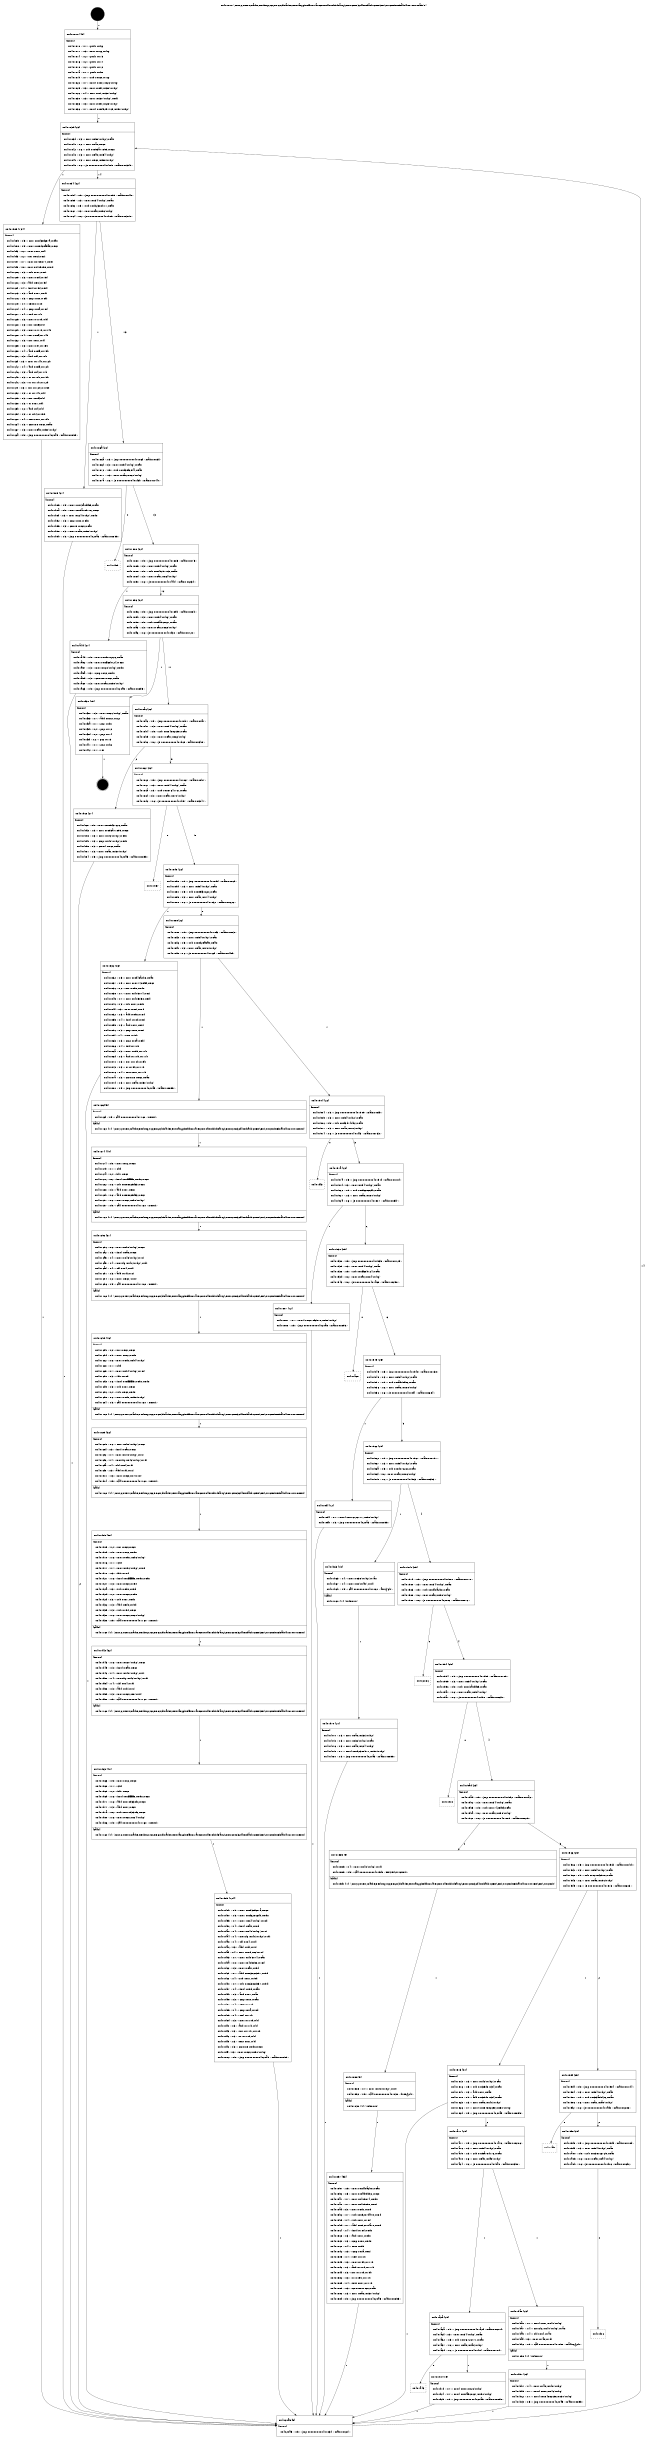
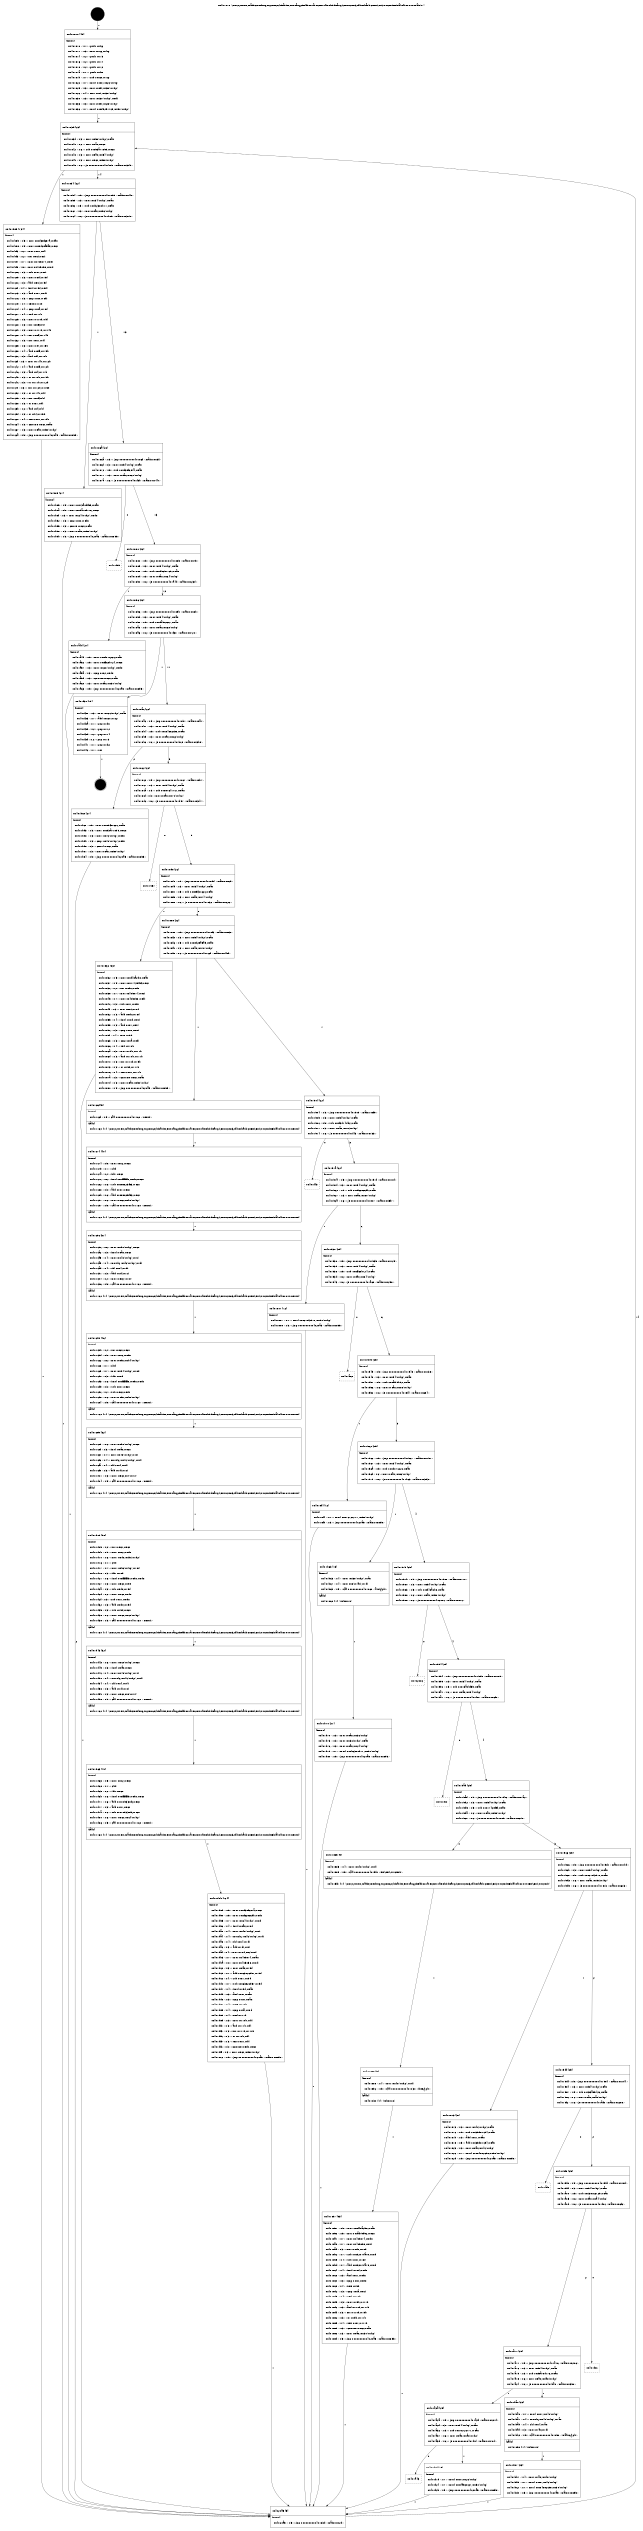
(486, 2122) -> (567, 2277)
